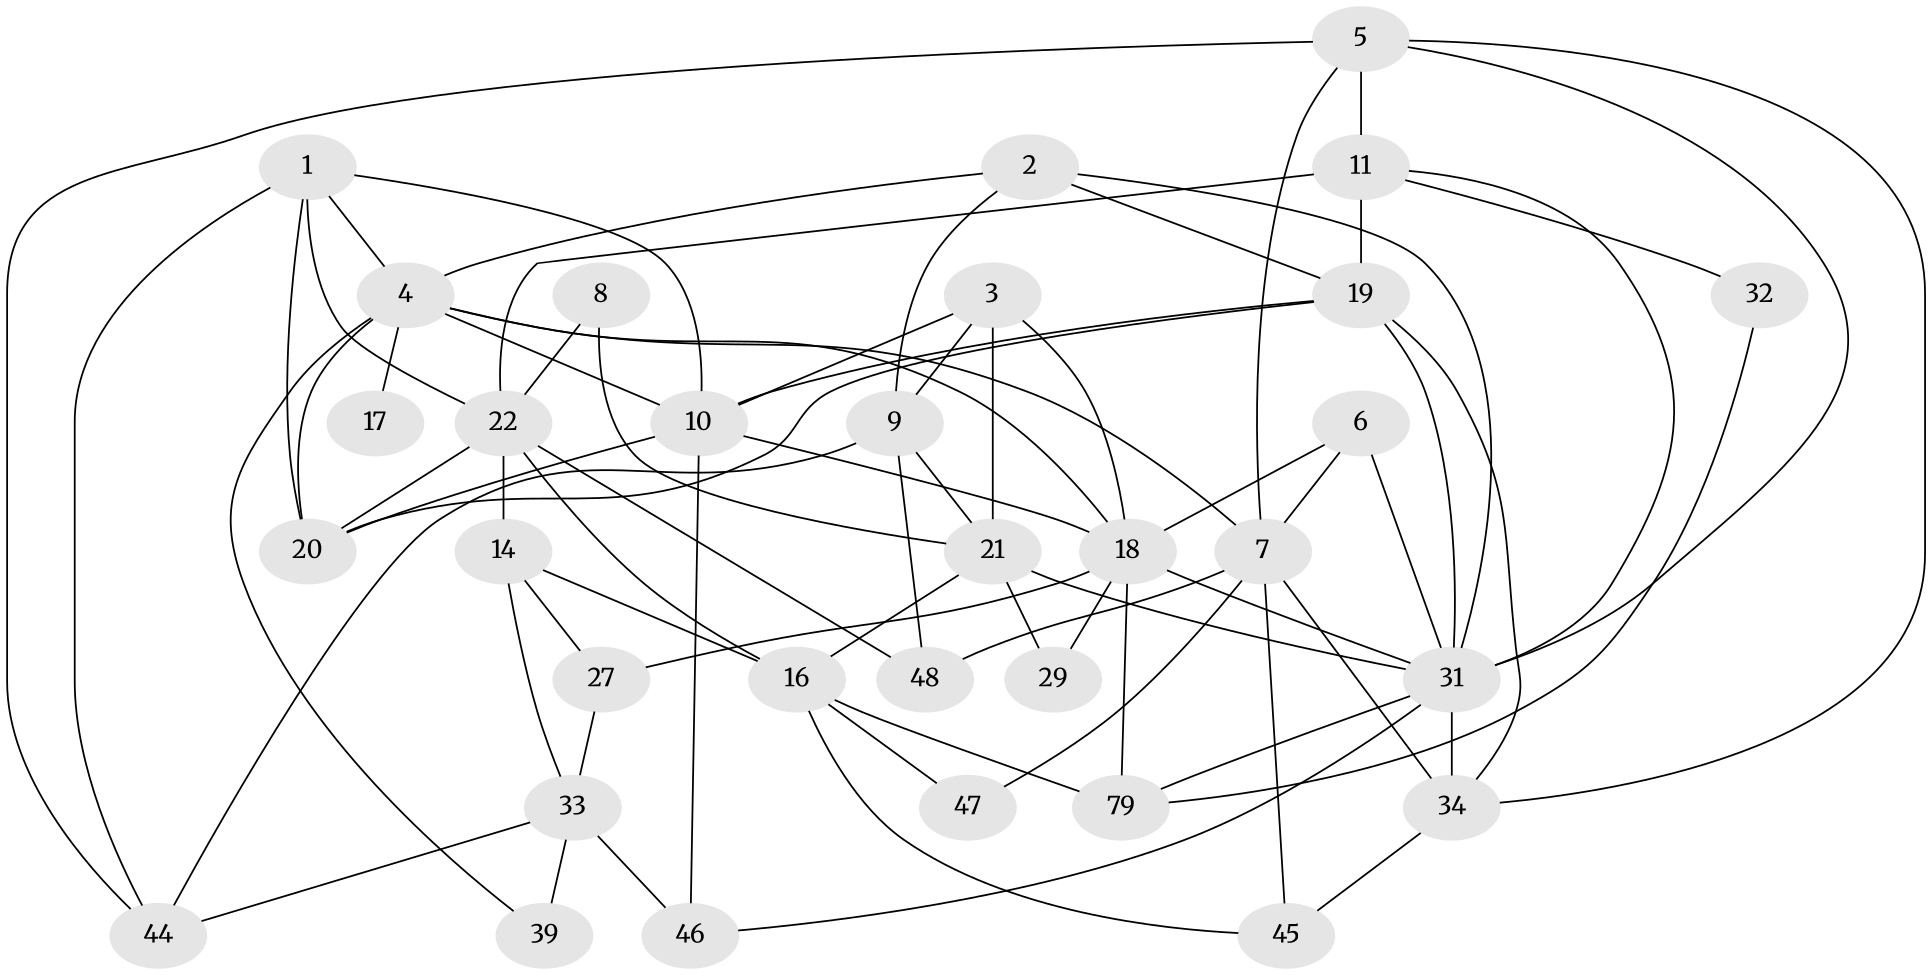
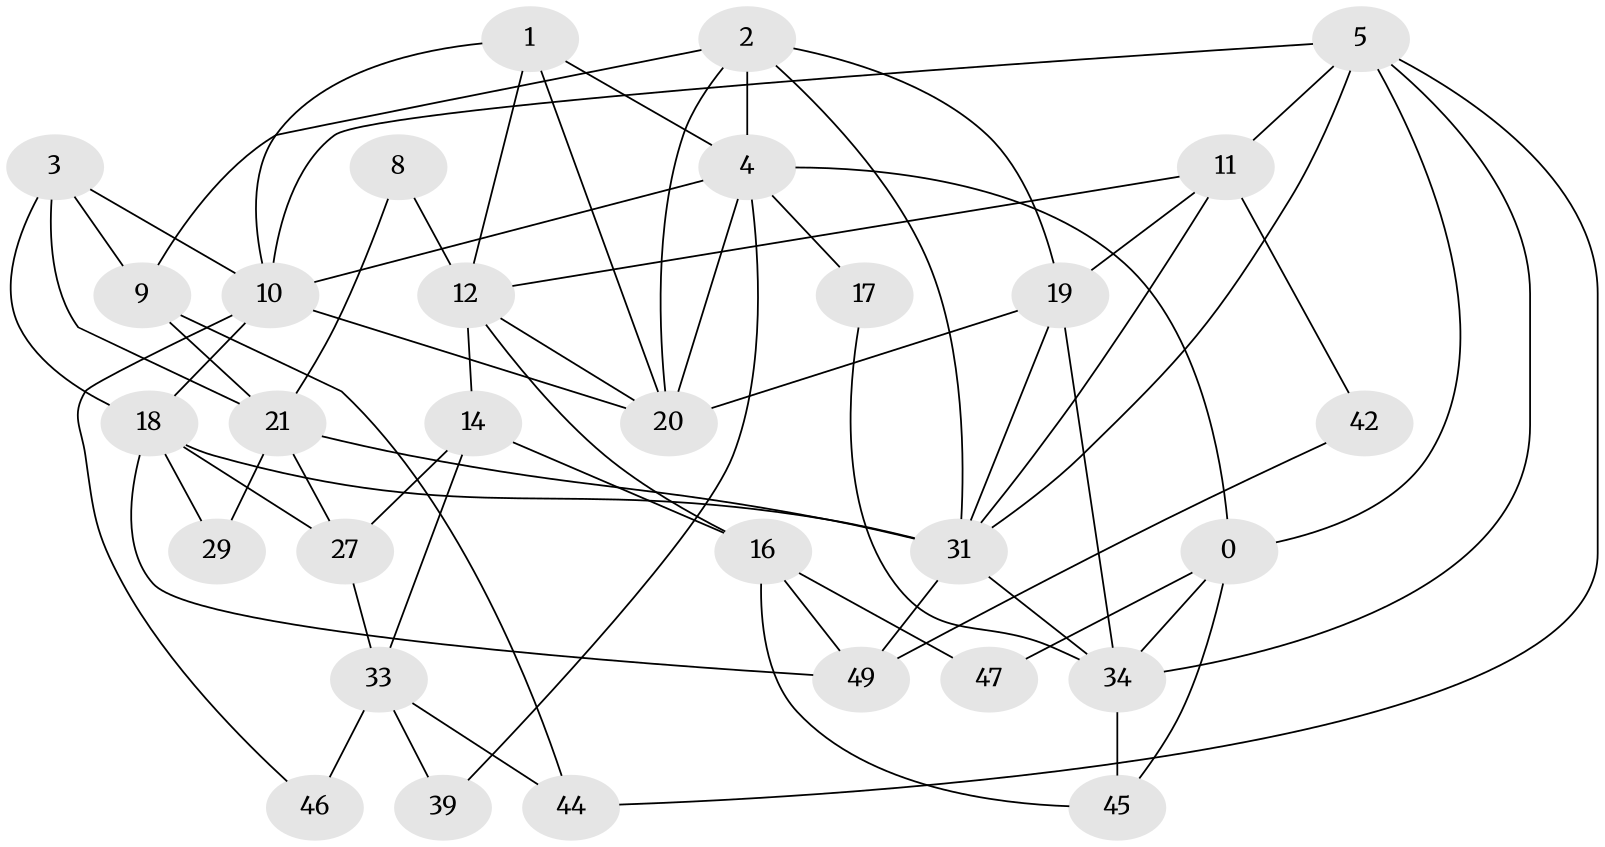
none -> (665, 223)
(1760, 295) -> (1365, 423)
(1023, 338) -> (722, 87)
(944, 385) -> none
(504, 423) -> (466, 295)
(1361, 423) -> none
(75, 510) -> none
(1263, 552) -> (1229, 552)
none -> (879, 558)
(927, 595) -> (313, 491)
(925, 680) -> none
(1121, 808) -> (861, 680)
(1097, 868) -> none
